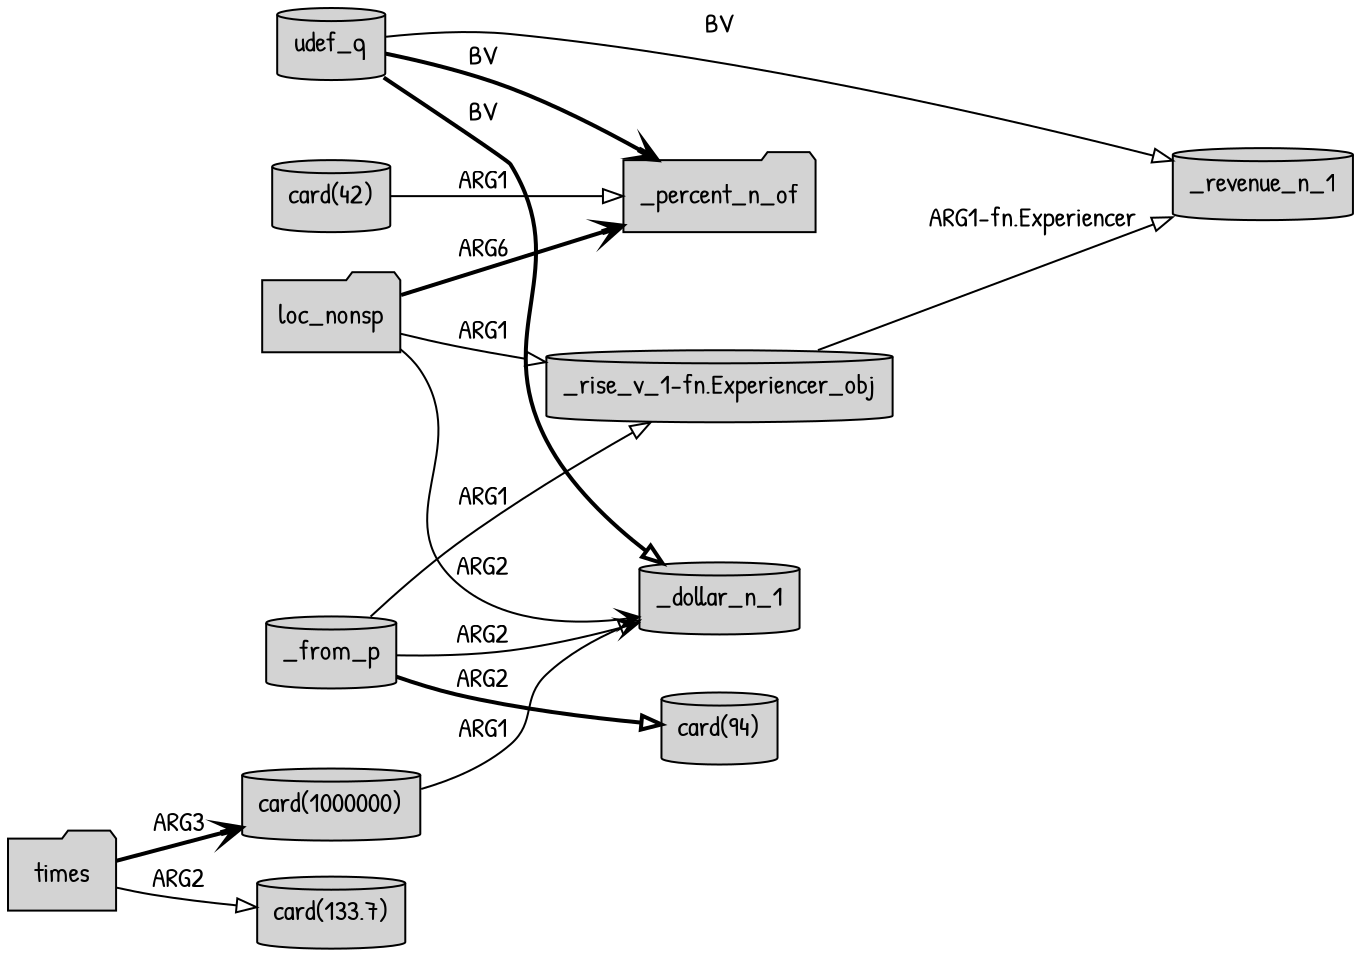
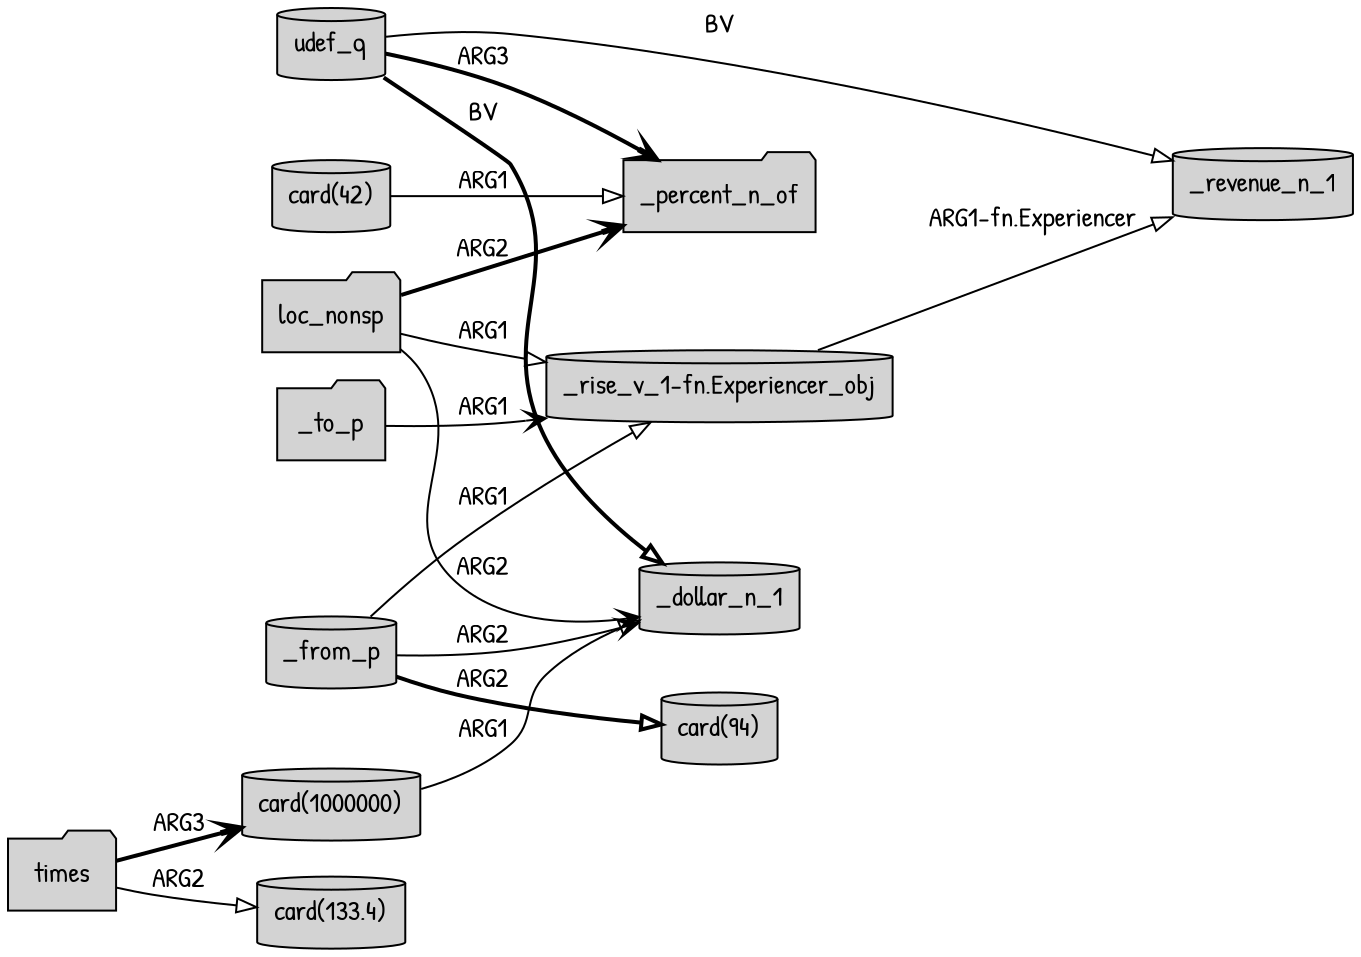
(483, 57) -> (483, 57)
(483, 249) -> (483, 249)
none -> (331, 424)
(331, 913) -> (331, 913)
